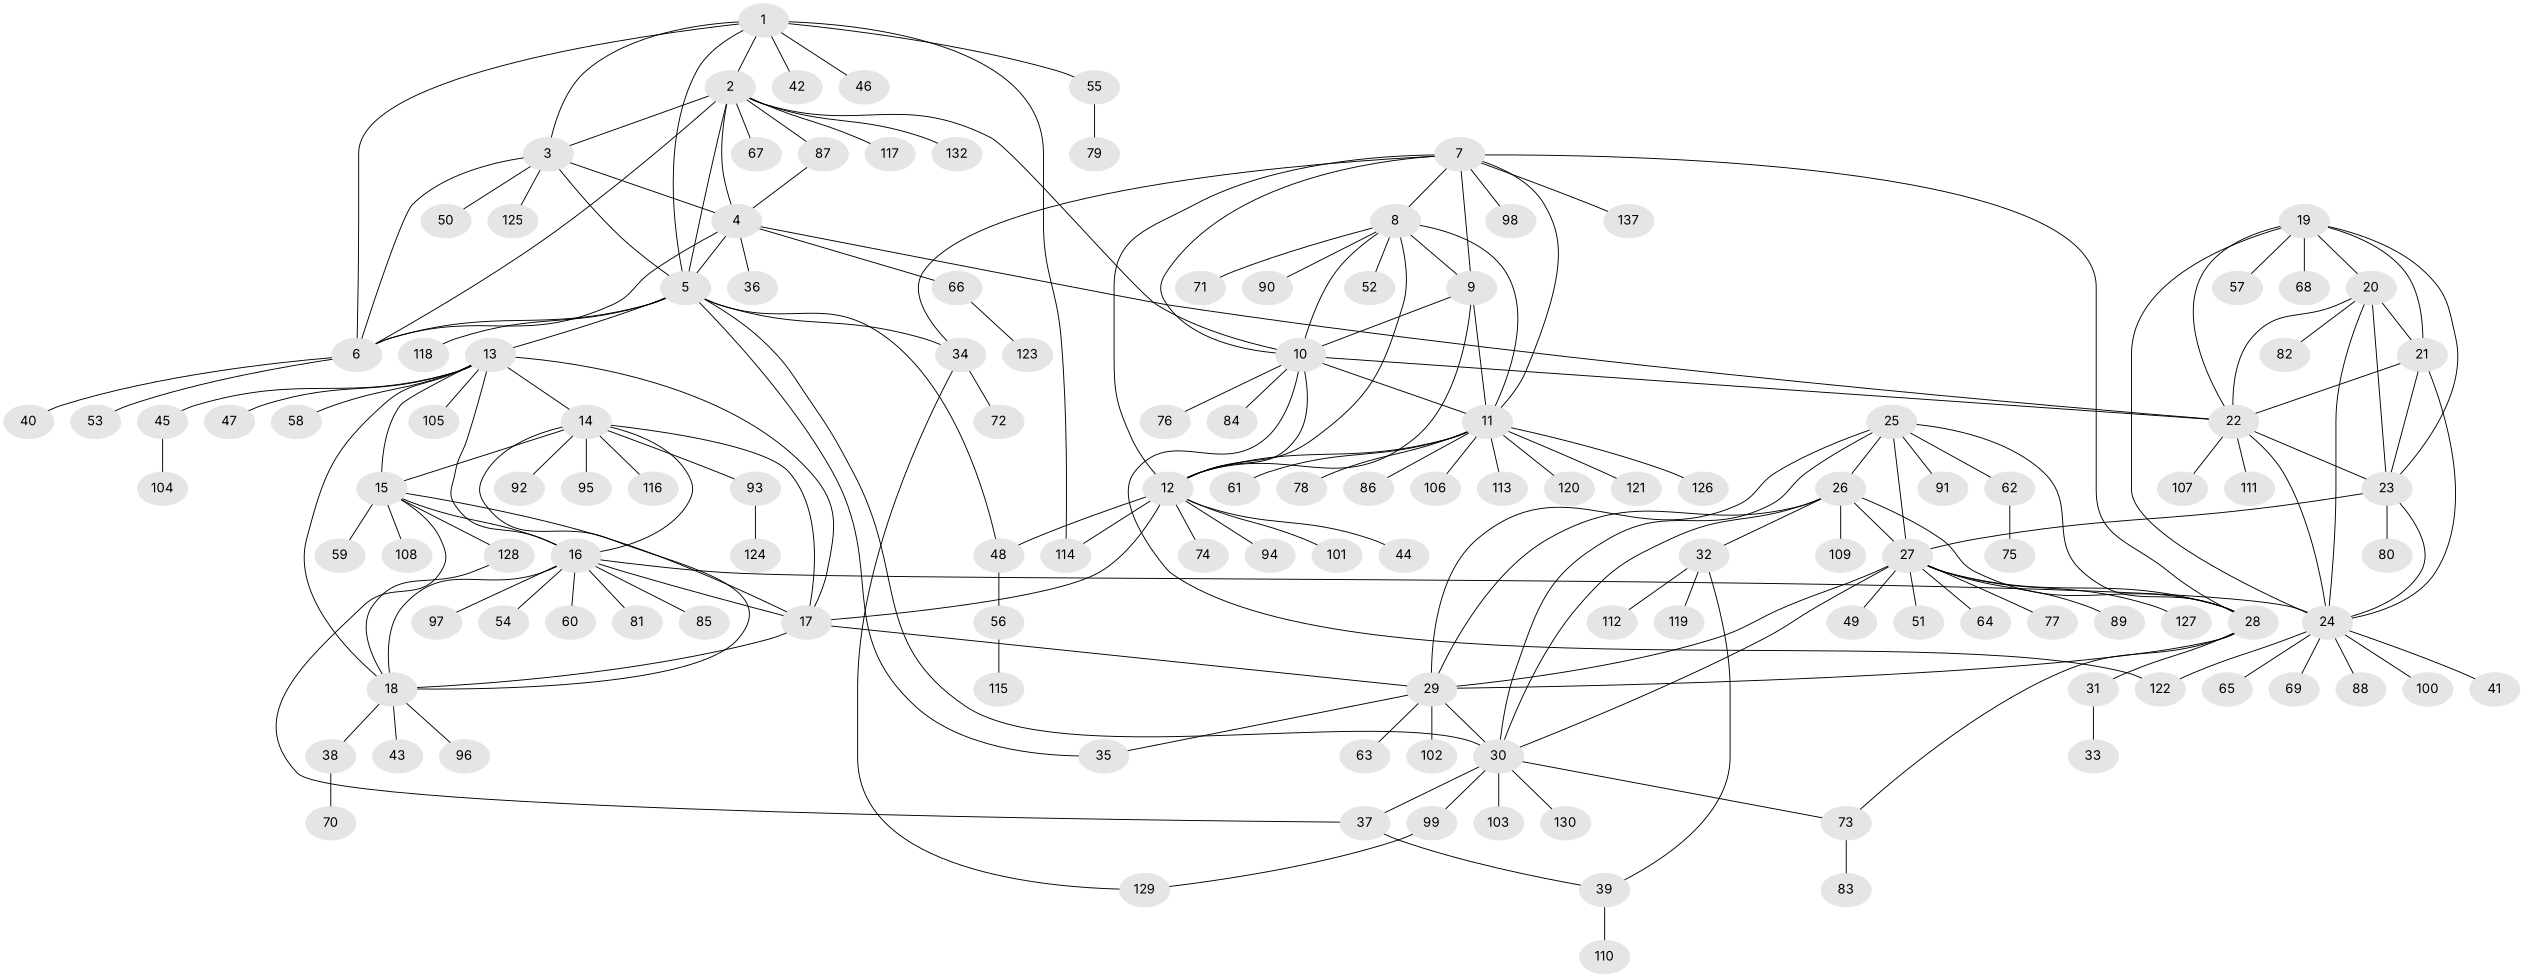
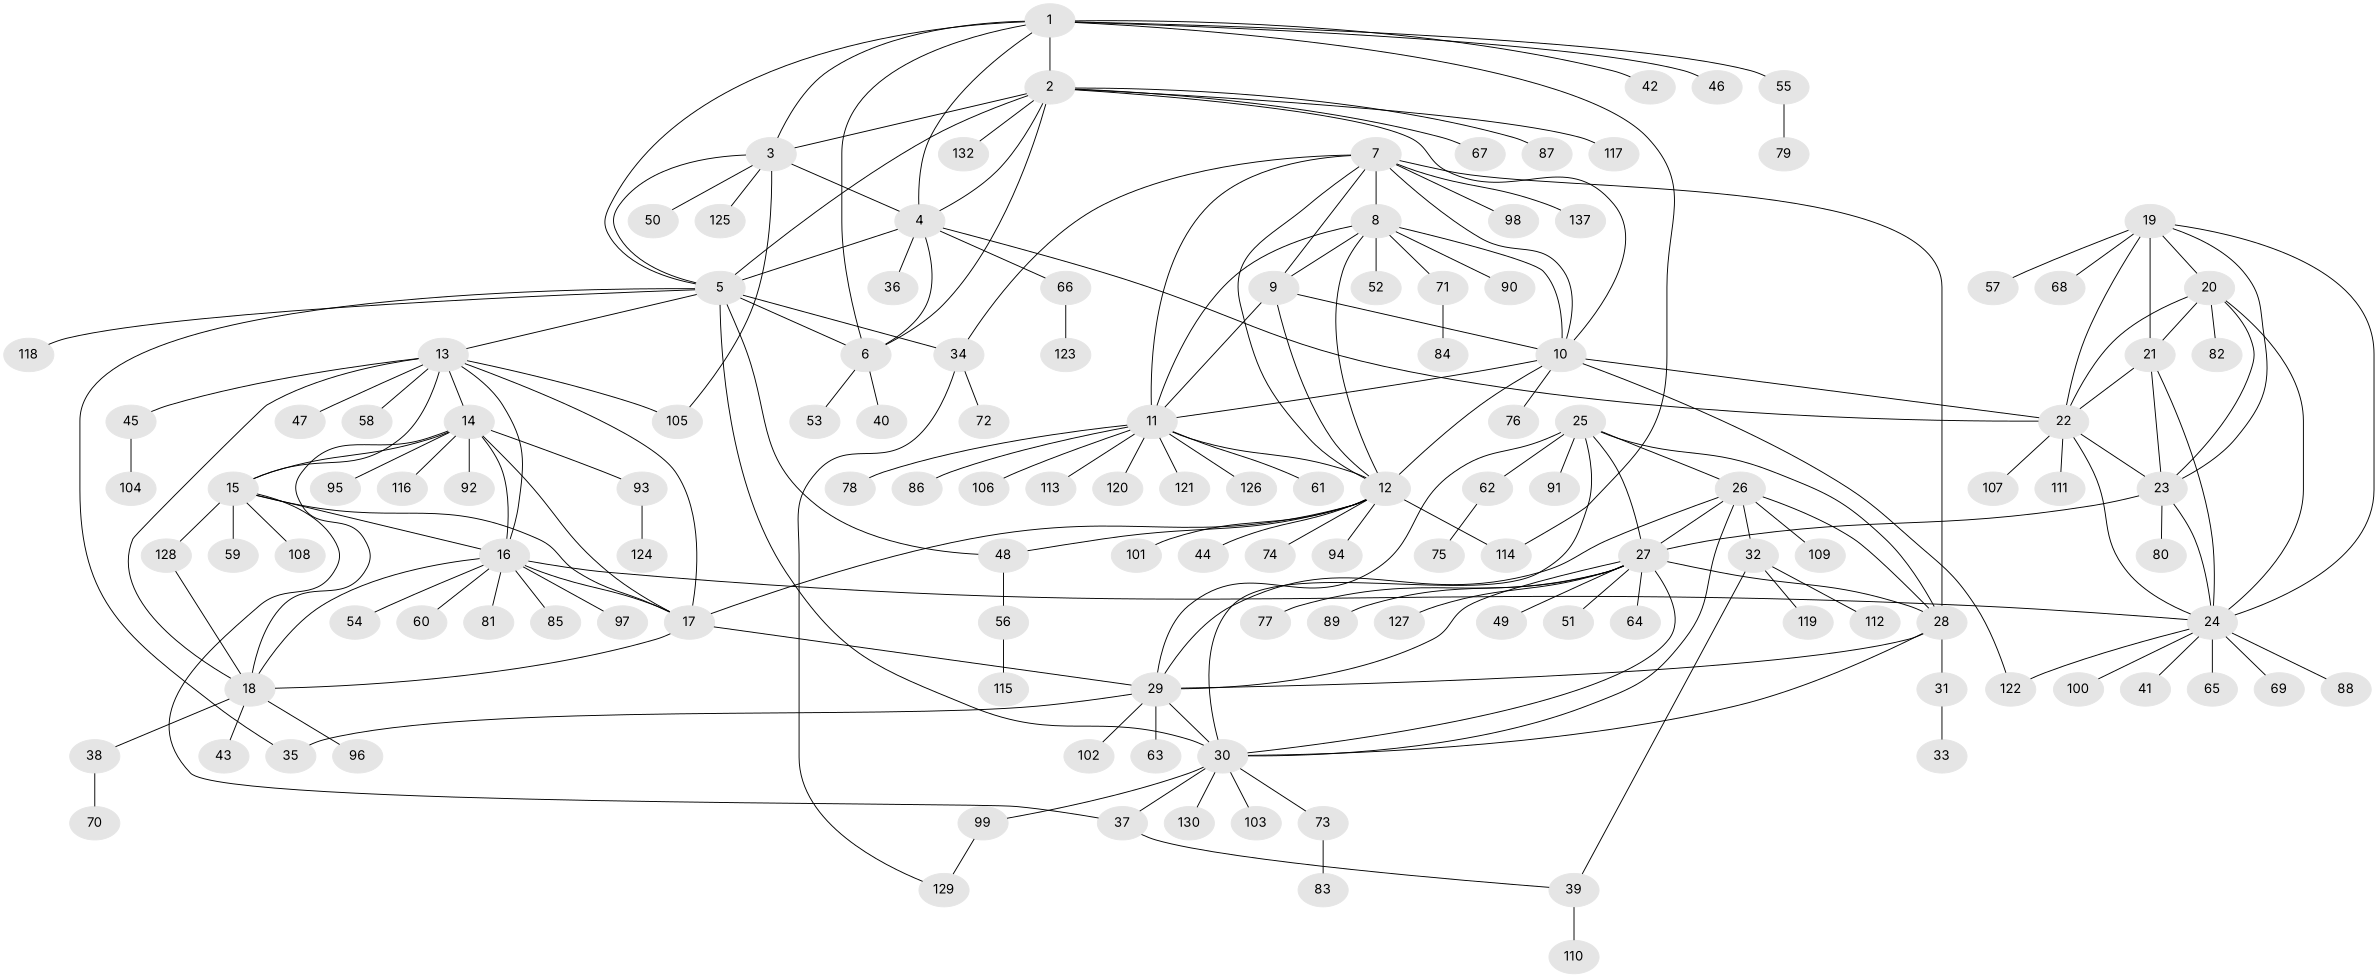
(780, 188) -> (952, 104)
(407, 214) -> (758, 292)
(1266, 388) -> (1443, 322)
(2031, 686) -> (1593, 732)
